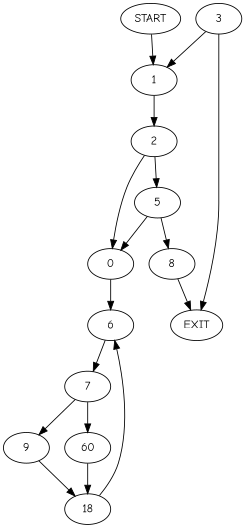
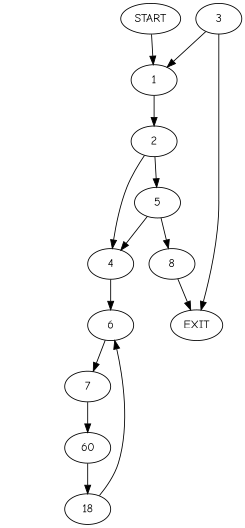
(111, 264) -> (111, 264)
(26, 448) -> none
